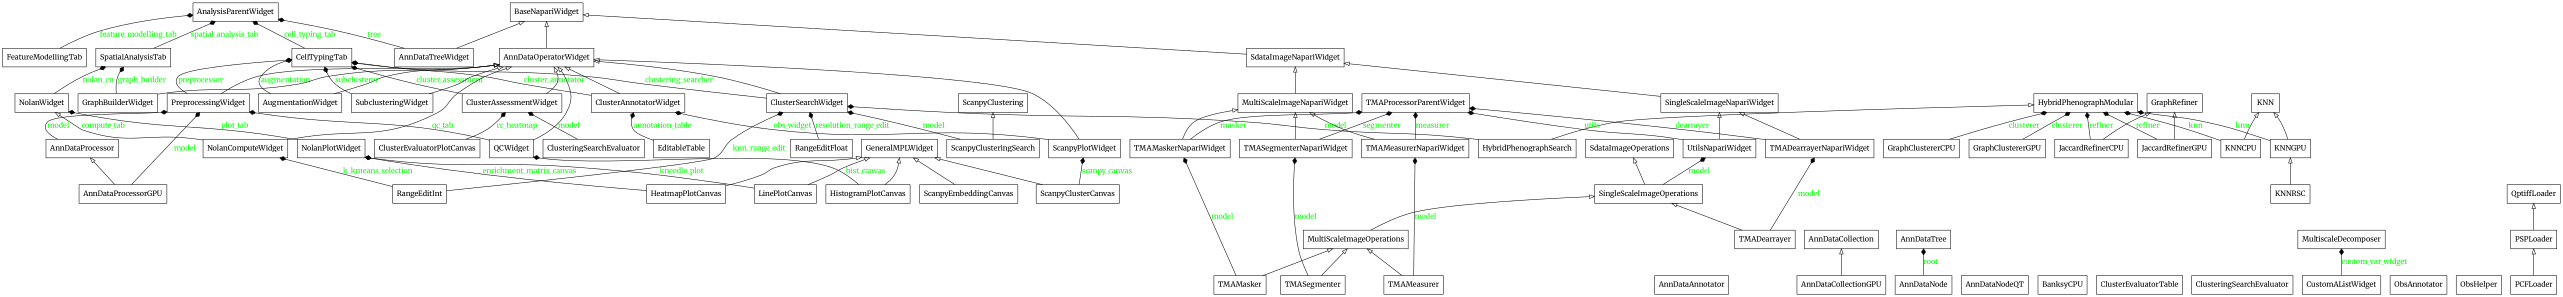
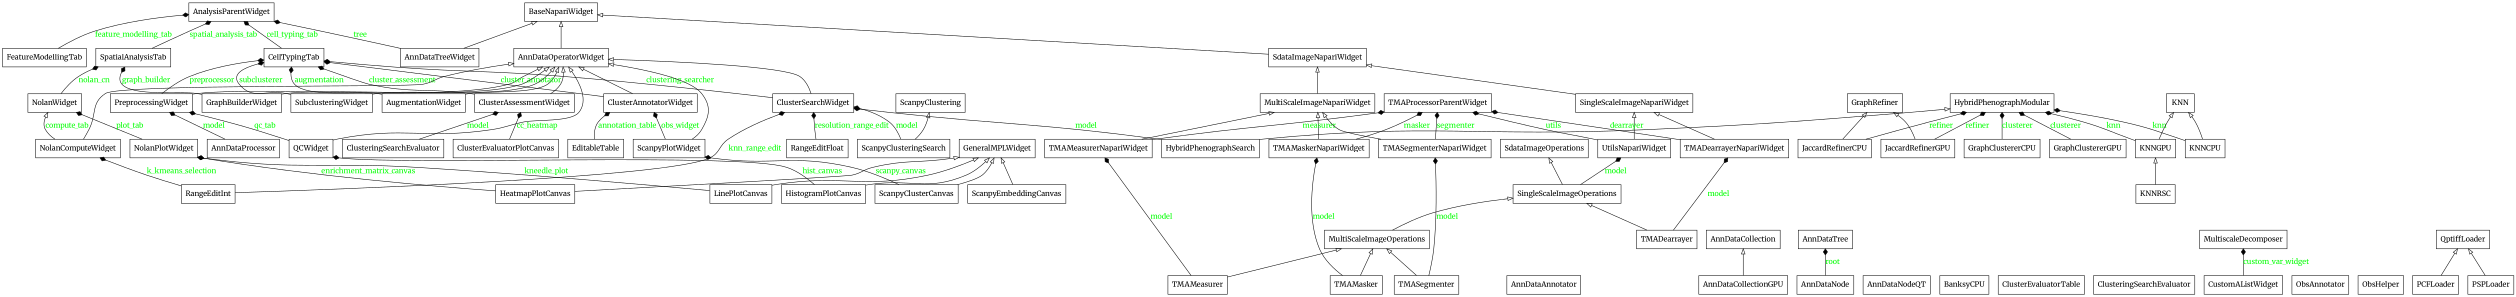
(123, 194) -> none
(2534, 265) -> (2448, 264)
